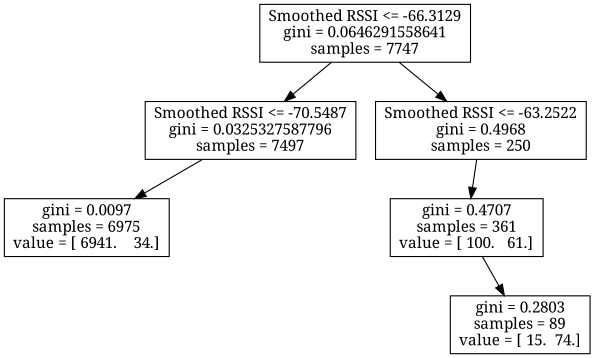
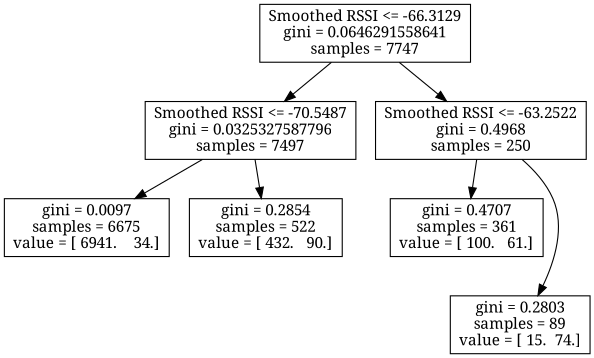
(87, 228) -> (87, 228)
none -> (266, 228)
(491, 271) -> (558, 218)
